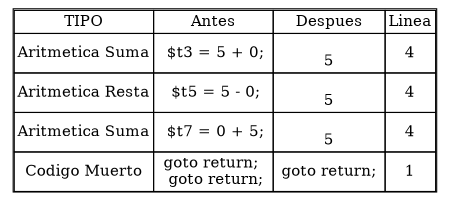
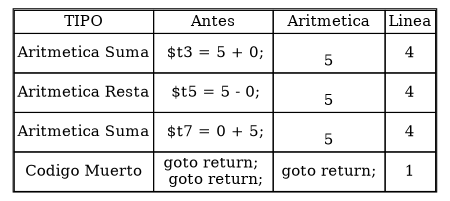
(329, 21) -> (329, 21)
